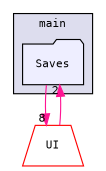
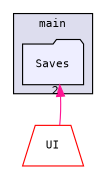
(45, 101) -> none
